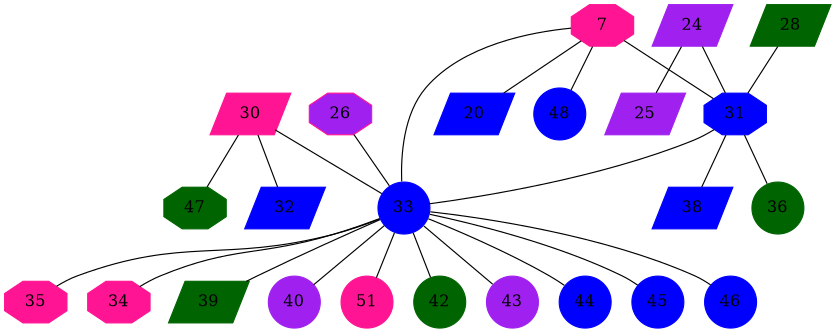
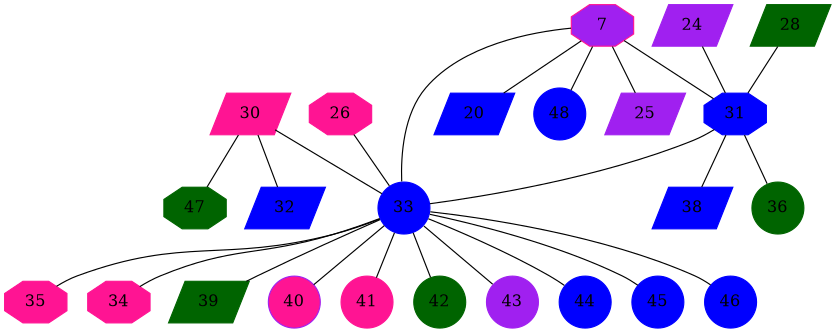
(602, 25) -> (602, 25)
(673, 63) -> (624, 70)
(340, 114) -> (340, 114)
(294, 302) -> (294, 302)
(367, 302) -> (367, 302)
